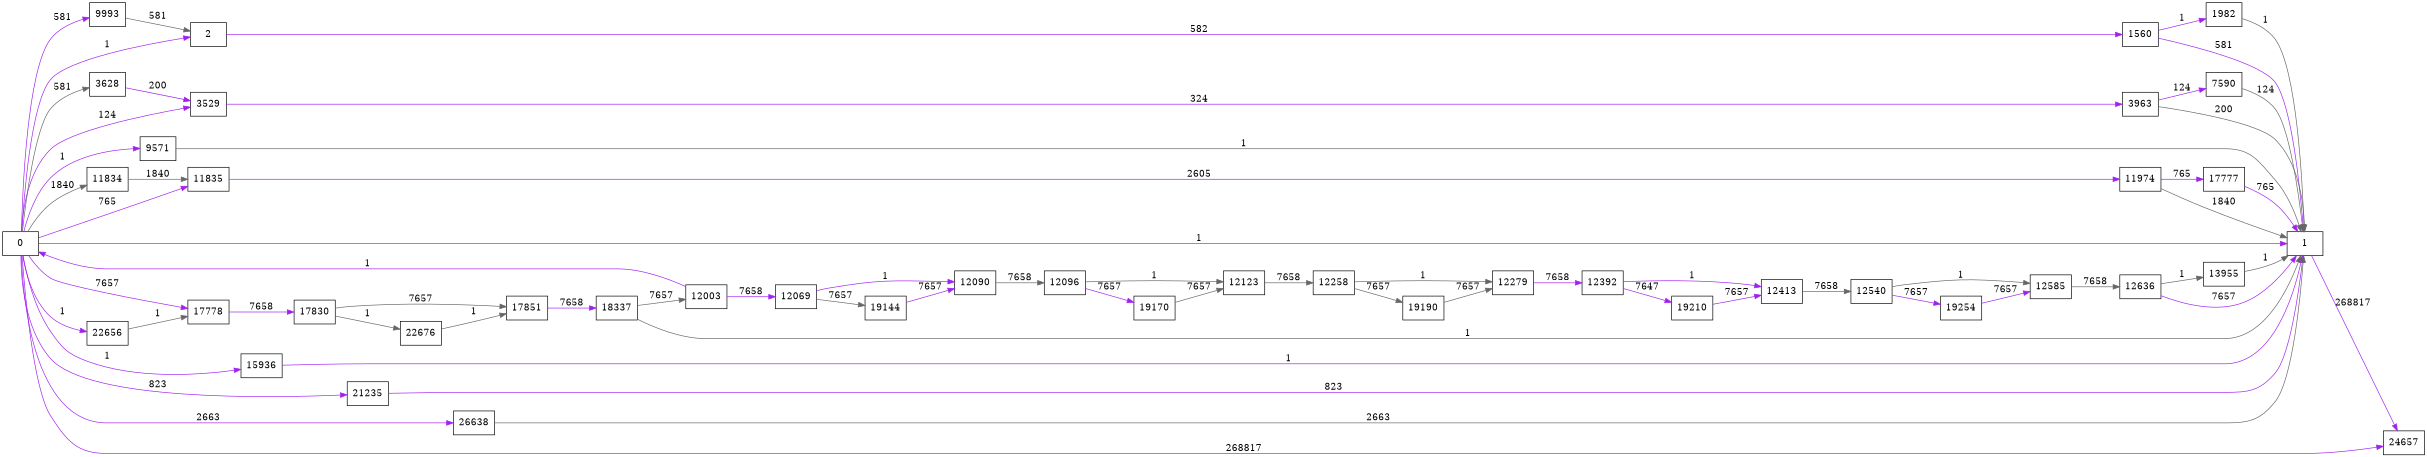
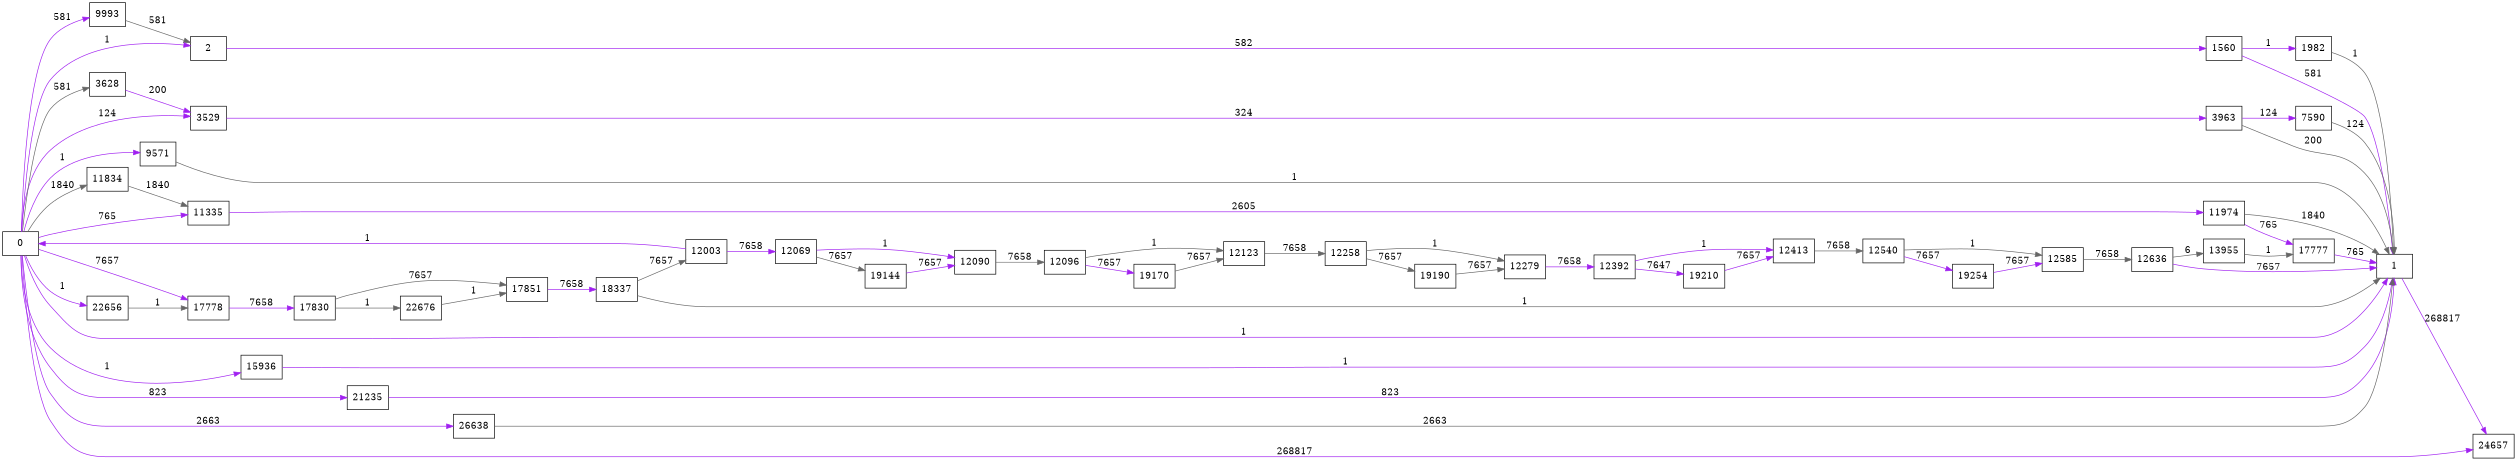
(208, 179) -> (208, 213)
(2264, 267) -> (2265, 256)
(2182, 275) -> (2188, 251)
